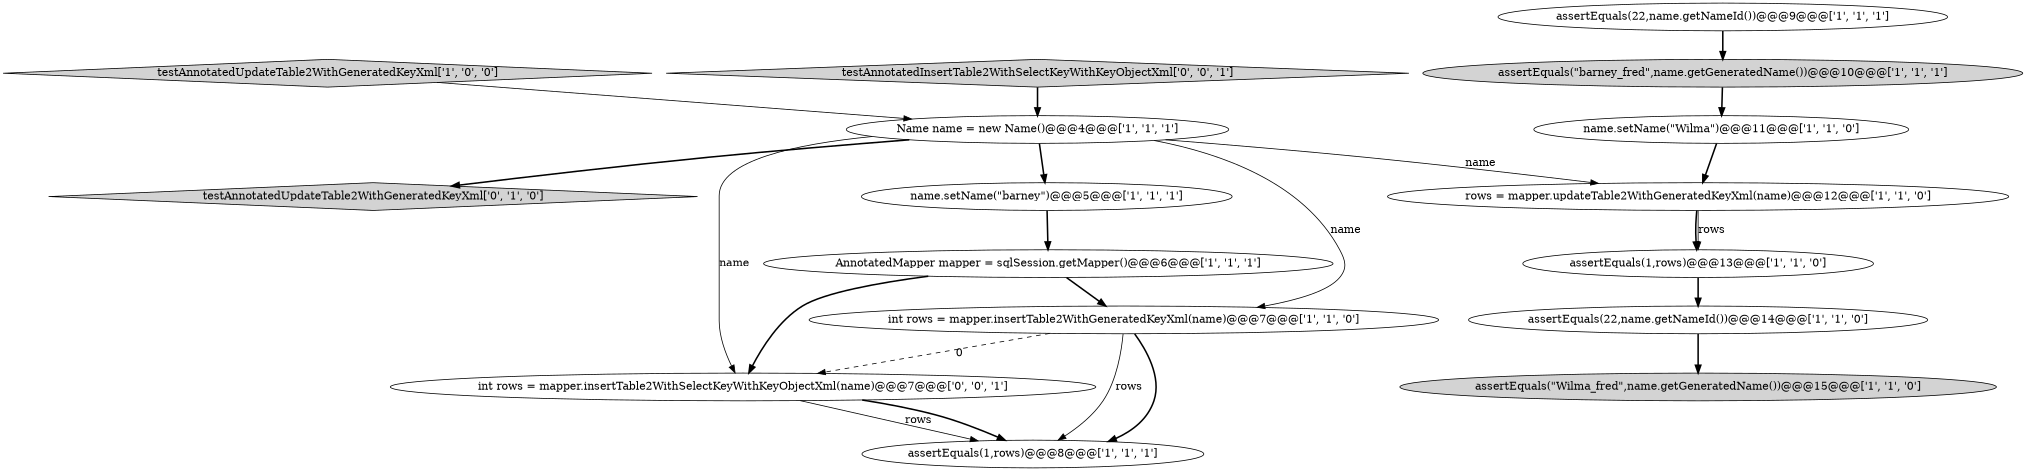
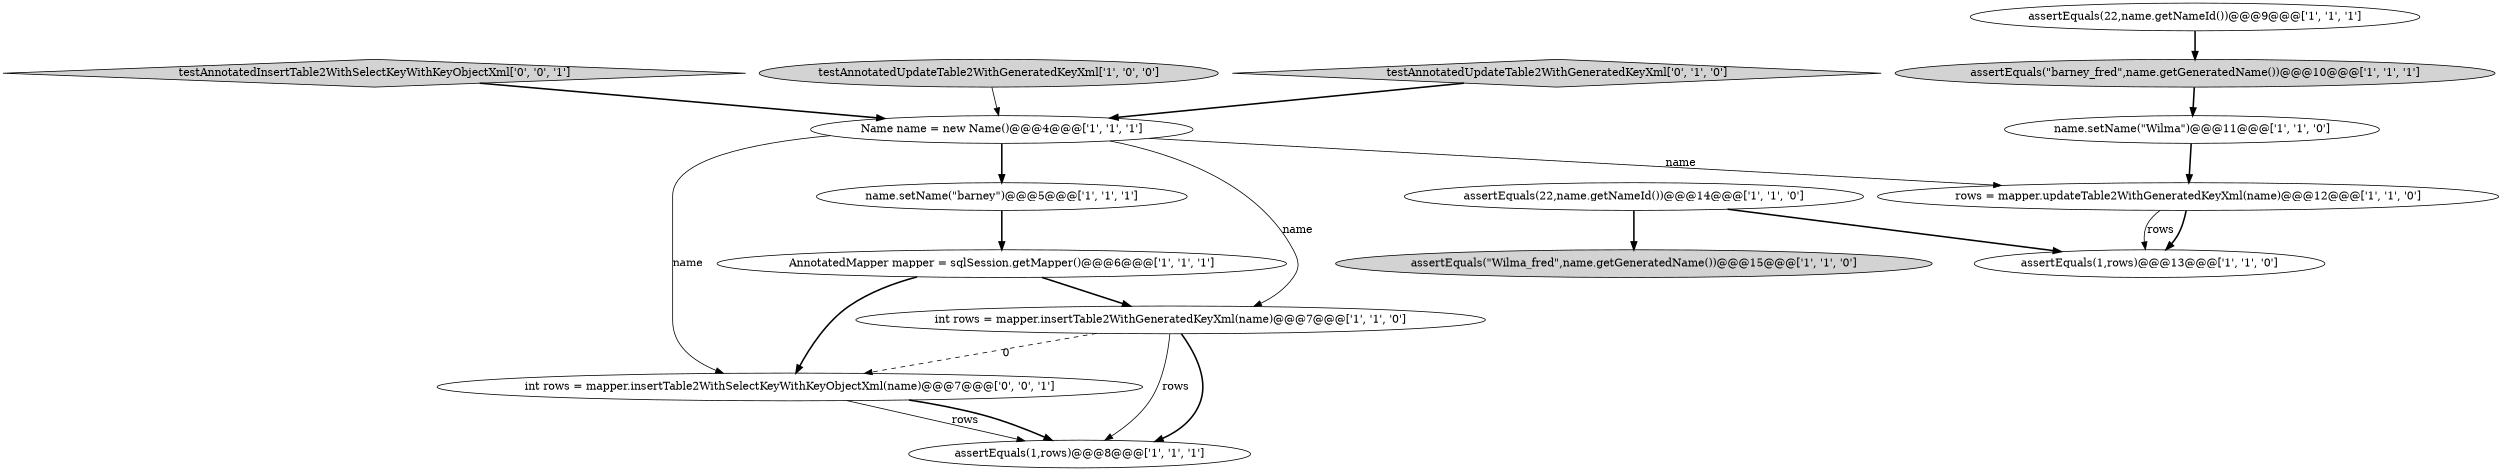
(328, 73) -> (989, 73)
(684, 160) -> (1291, 100)
(1698, 288) -> (1890, 230)
